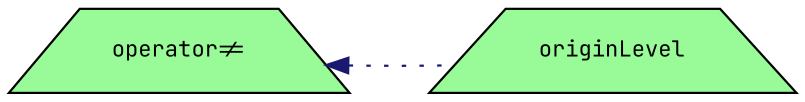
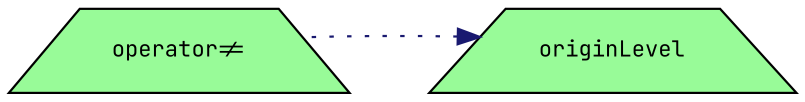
(401, 66) -> (380, 36)
